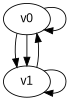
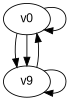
(27, 82) -> (27, 82)
